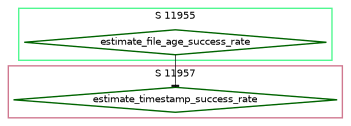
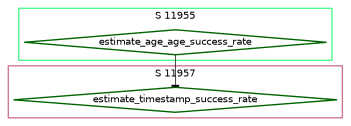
(175, 42) -> (175, 42)
